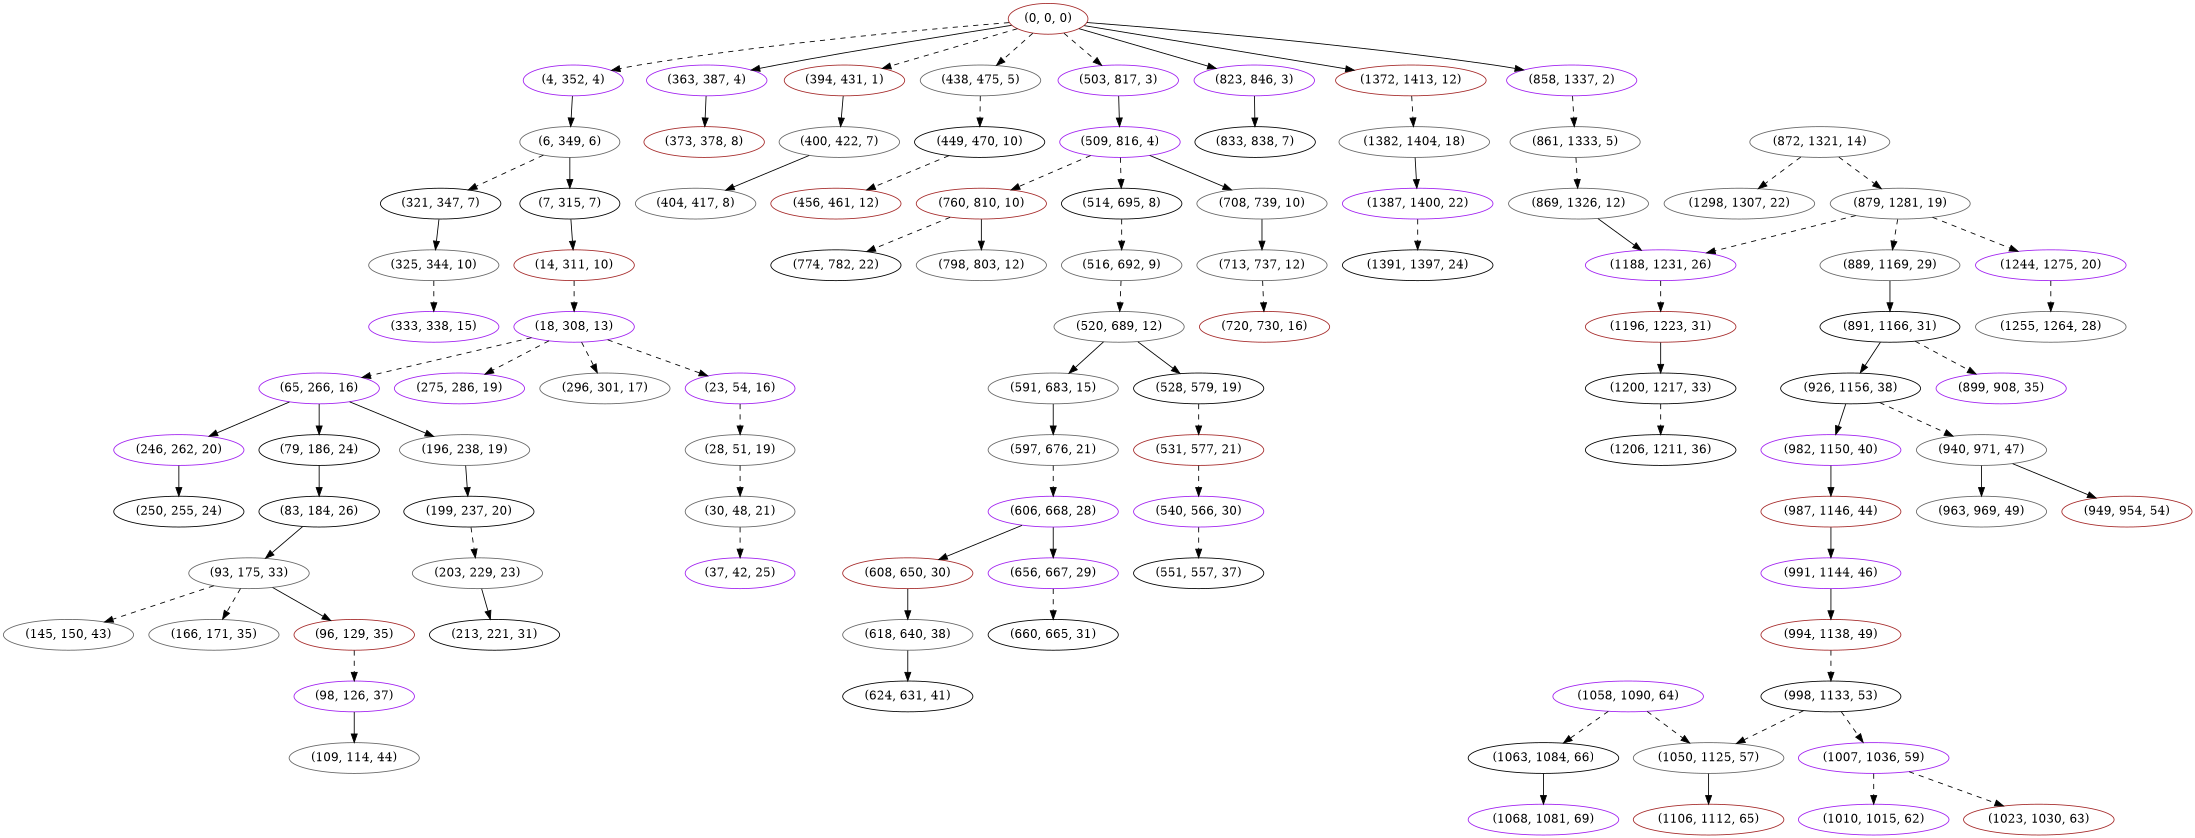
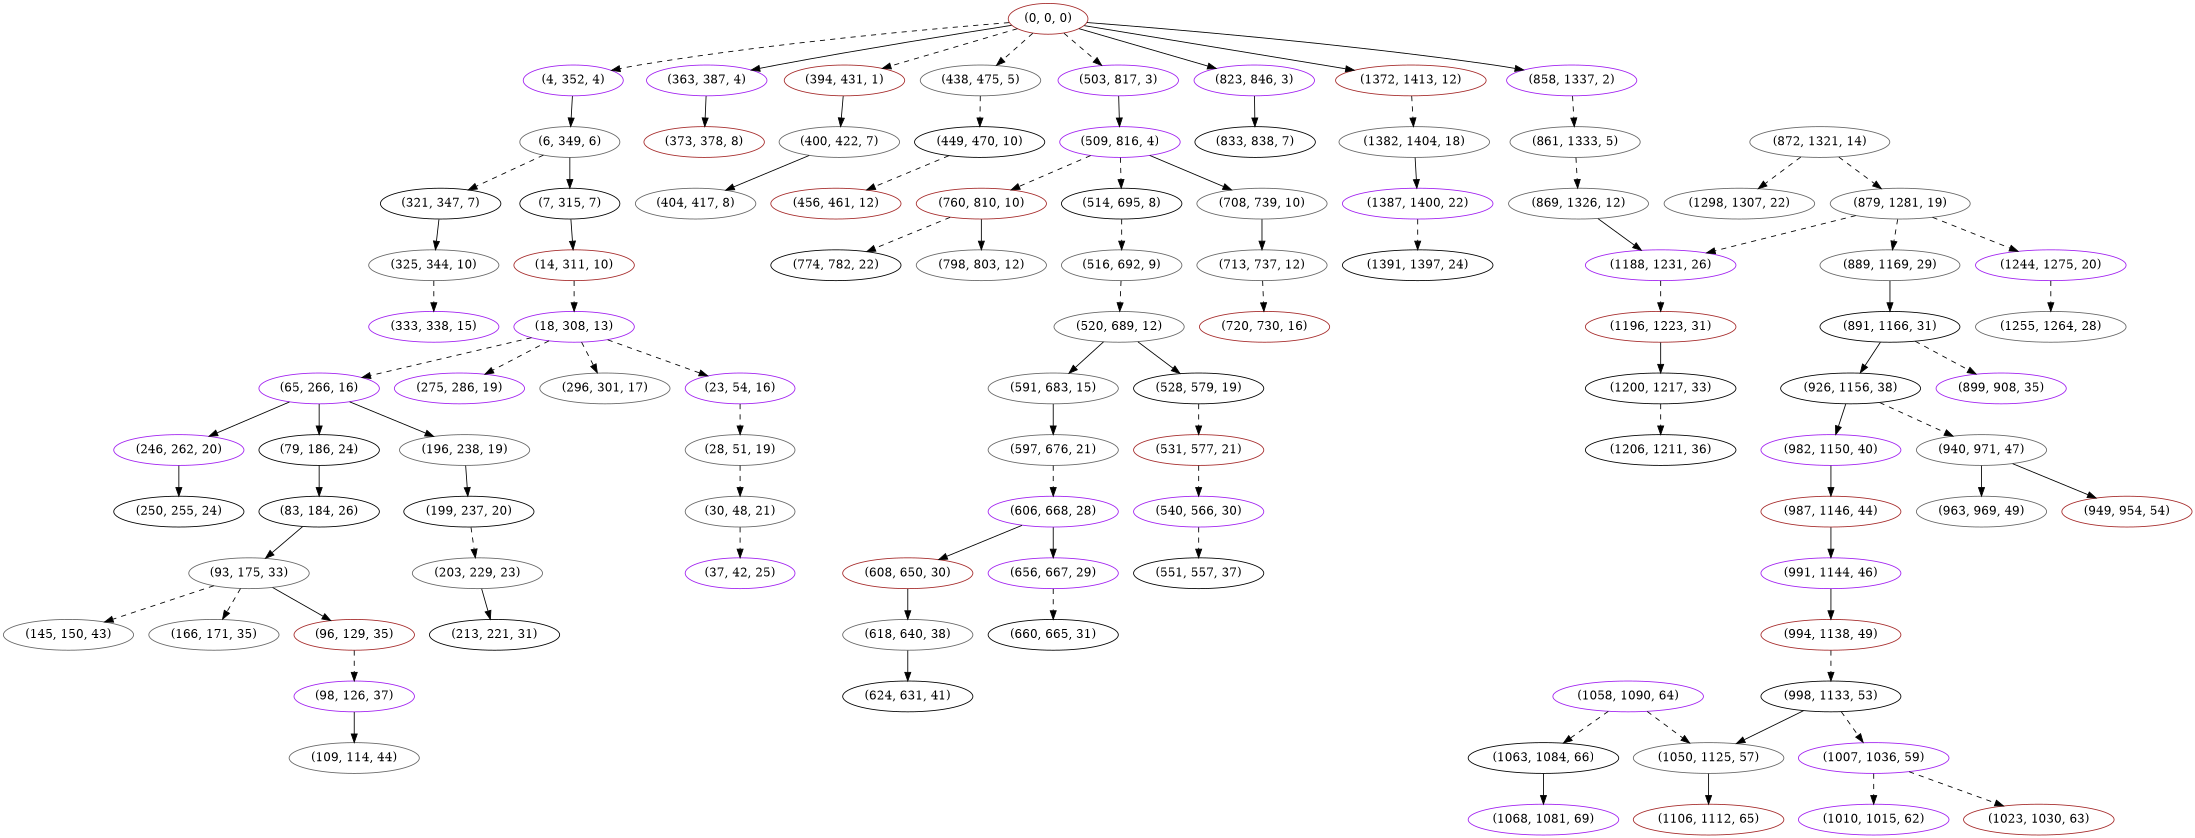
(1774, 725) -> (1774, 725)
